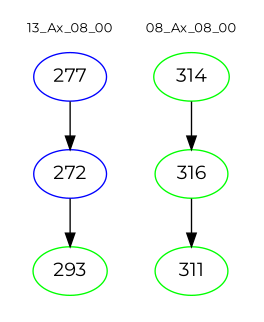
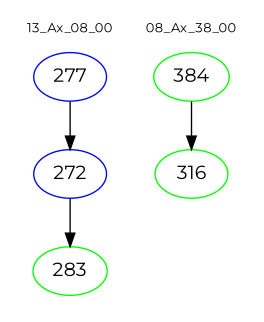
(192, 29) -> (192, 29)
(192, 77) -> (192, 77)
(70, 271) -> (70, 271)
(192, 271) -> none
